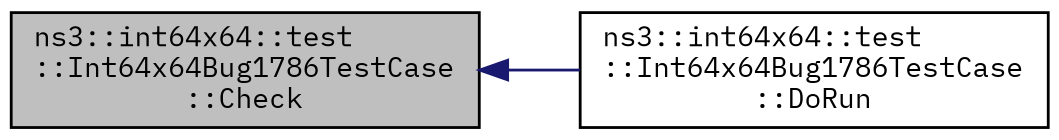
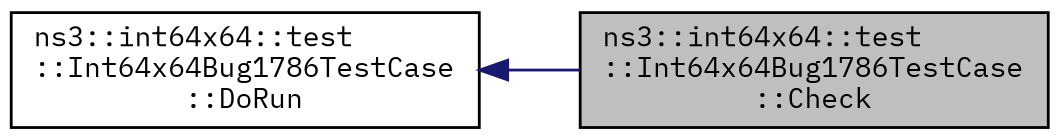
(544, 70) -> (544, 70)
